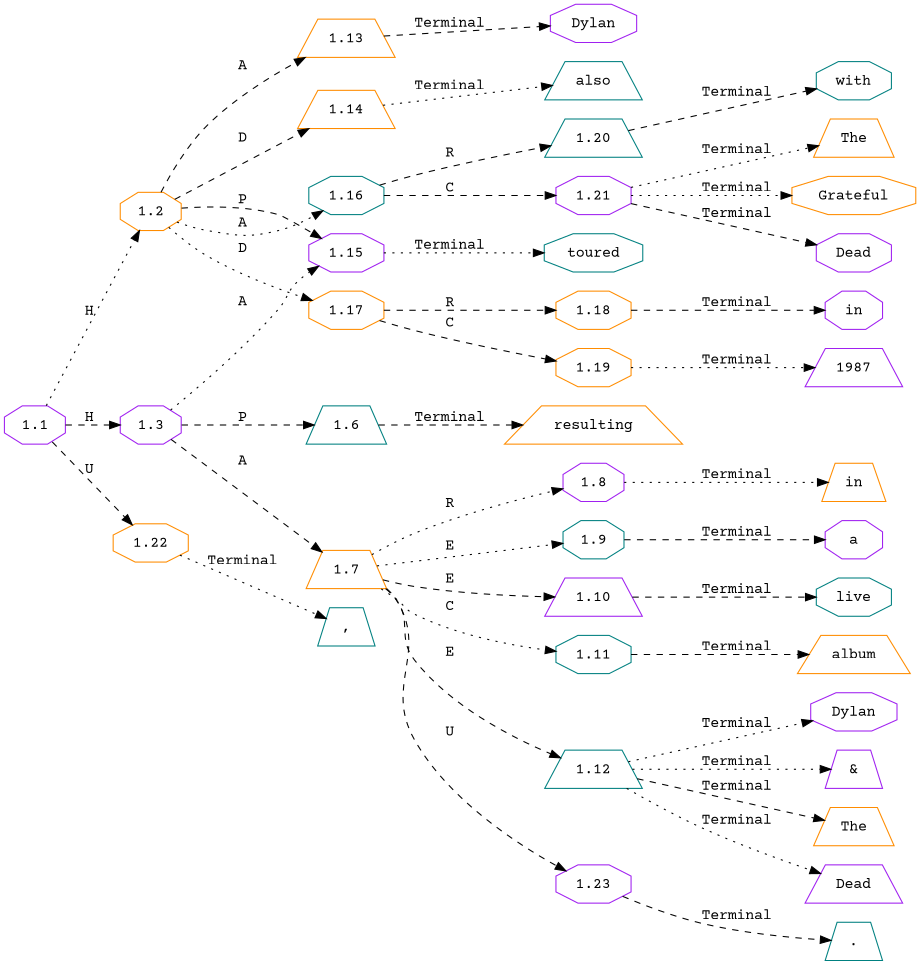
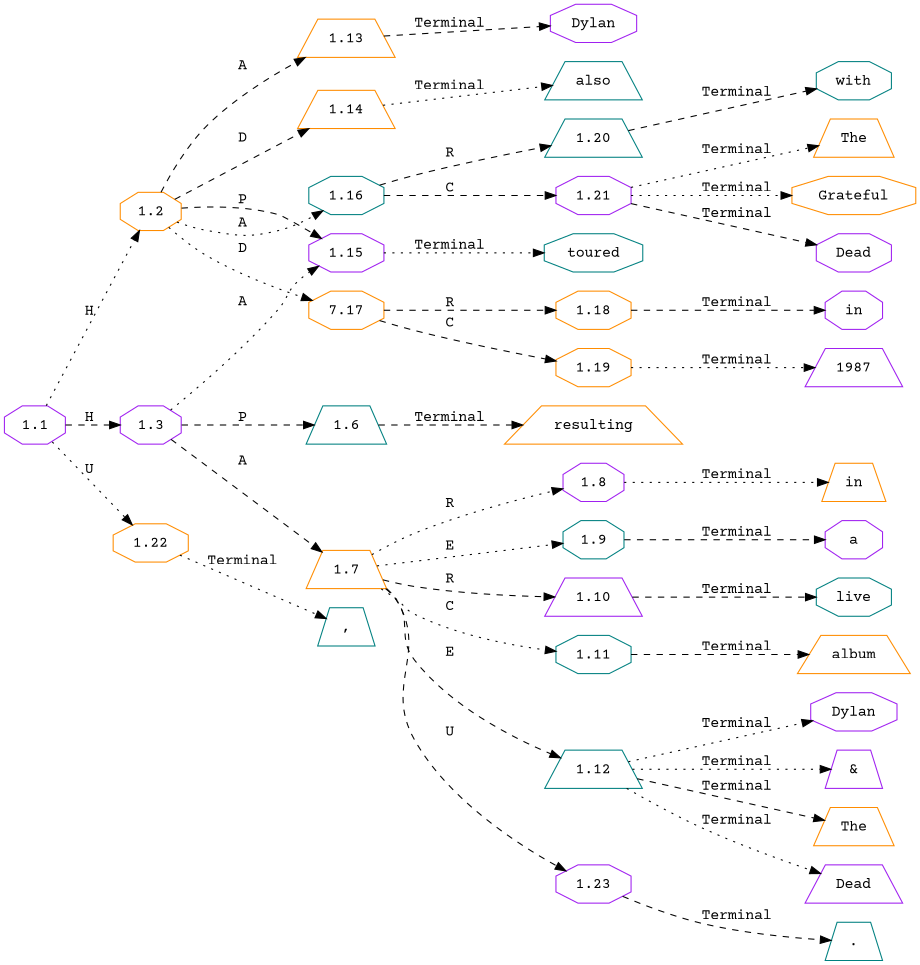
(346, 310) -> (346, 310)
(88, 479) -> (88, 479)
(450, 579) -> (450, 579)
